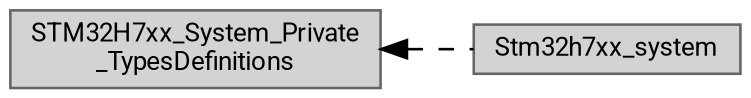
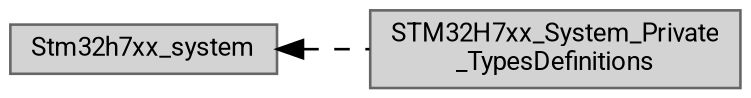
(441, 49) -> (336, 49)
